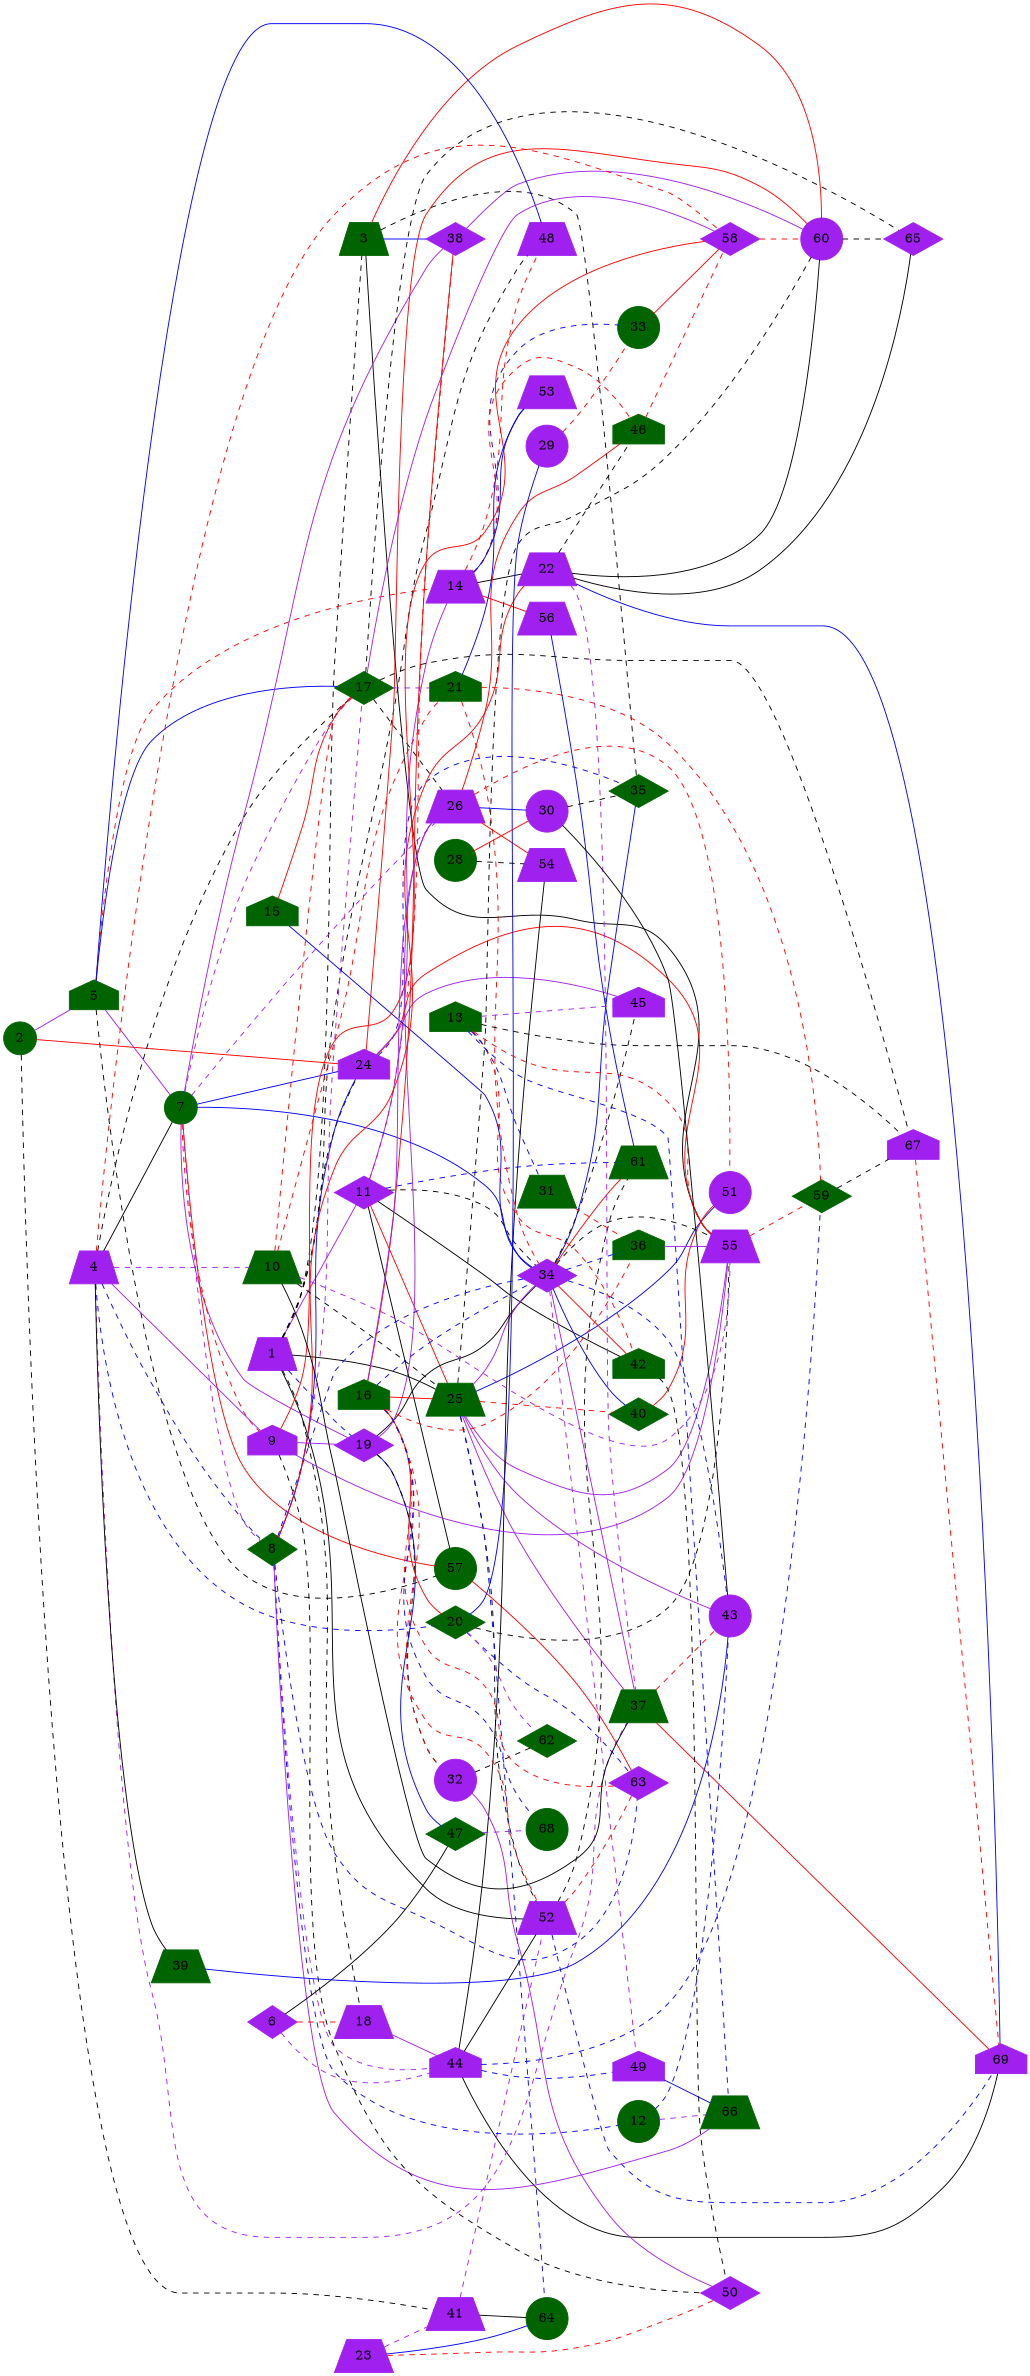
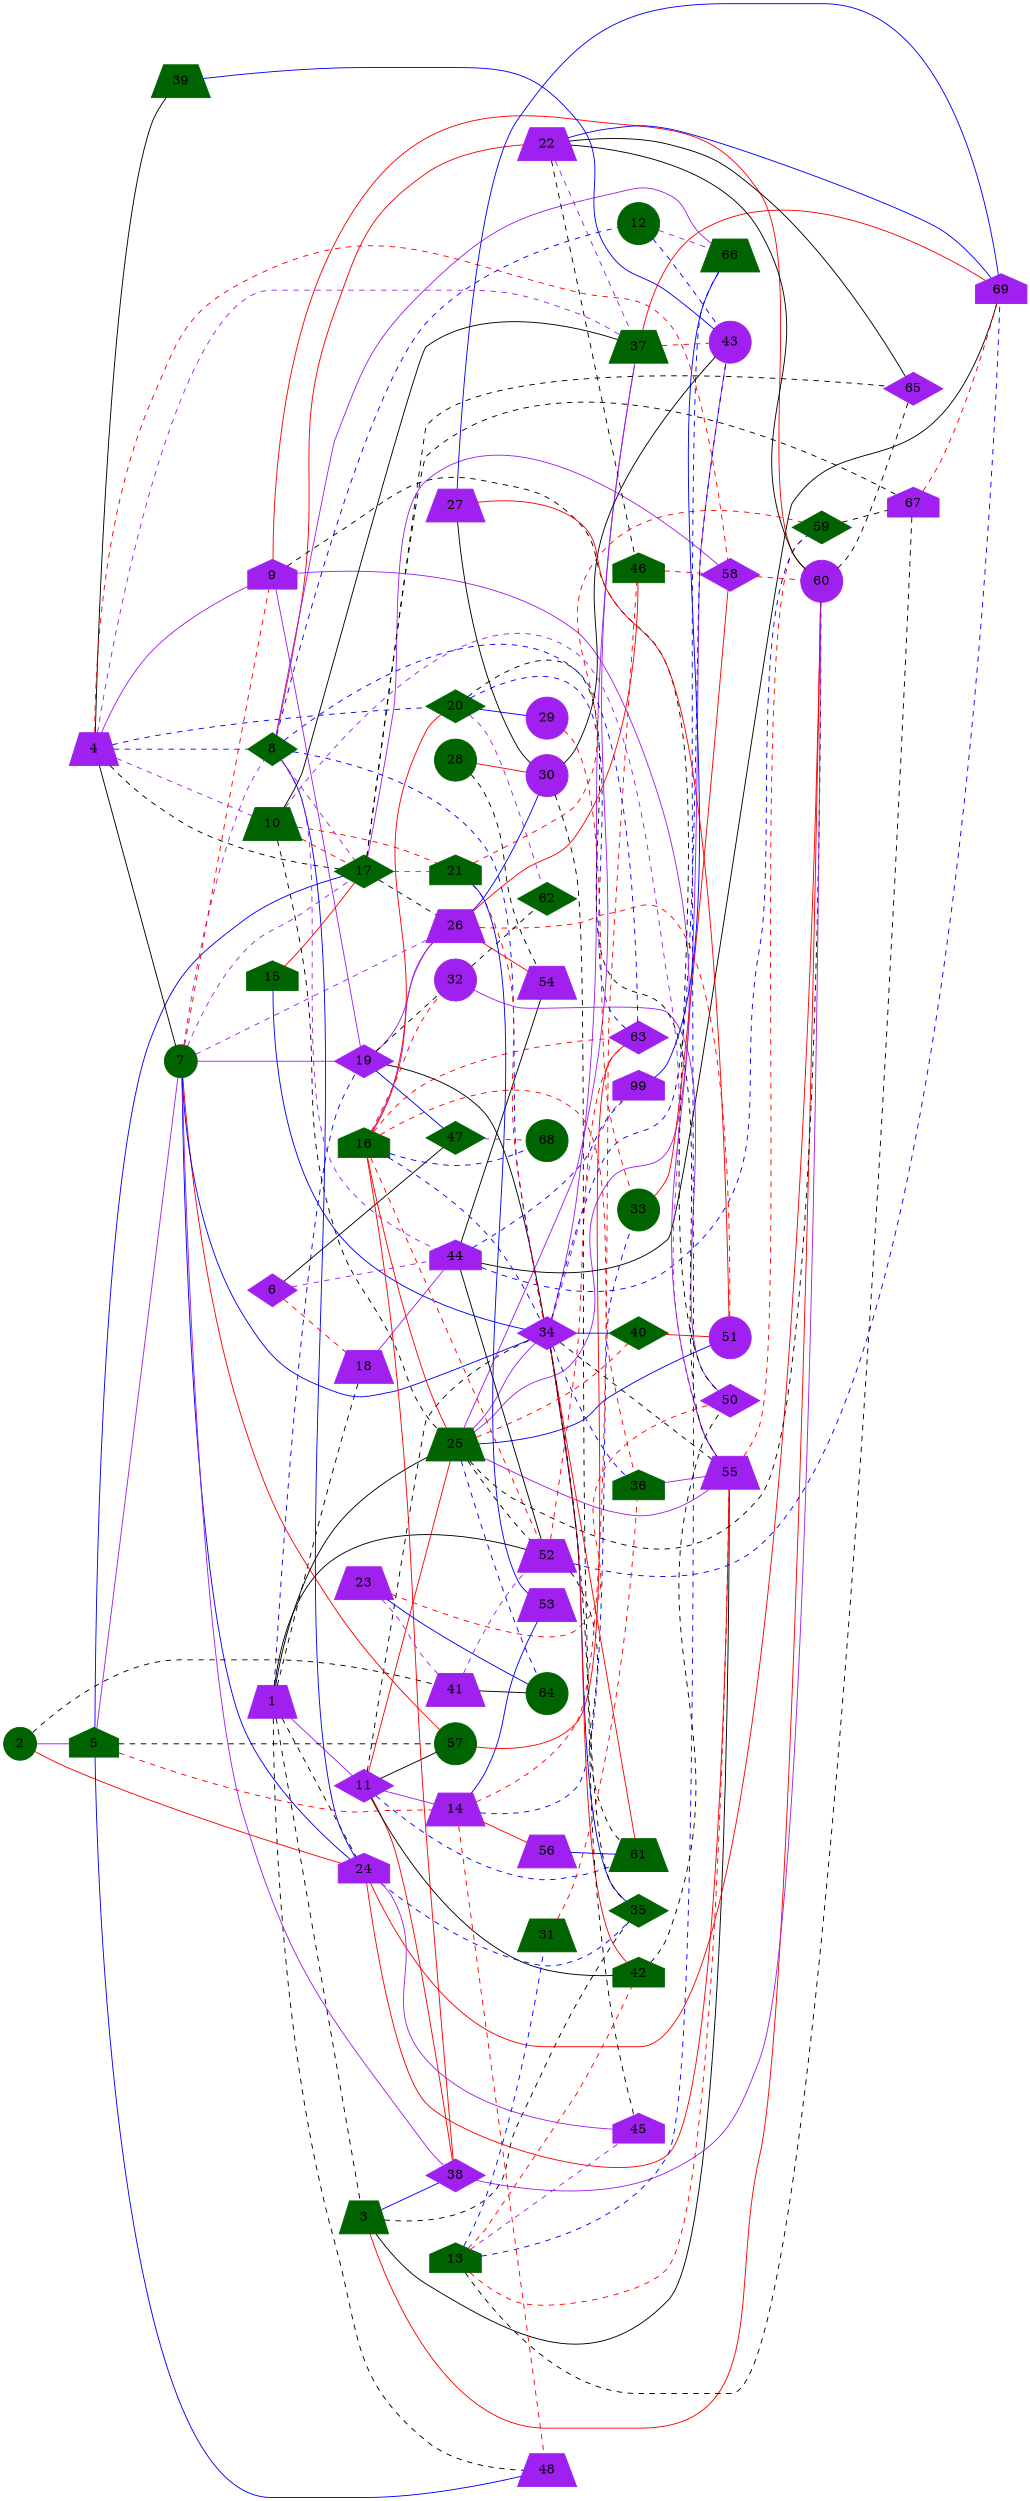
none -> (456, 506)
(500, 578) -> none
(406, 701) -> (562, 118)
(419, 718) -> (424, 1986)
(639, 2068) -> (639, 1087)
